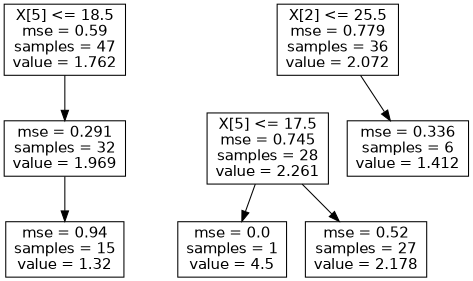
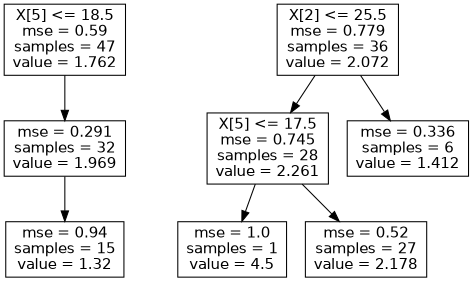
none -> (306, 90)
(232, 249) -> (232, 249)
